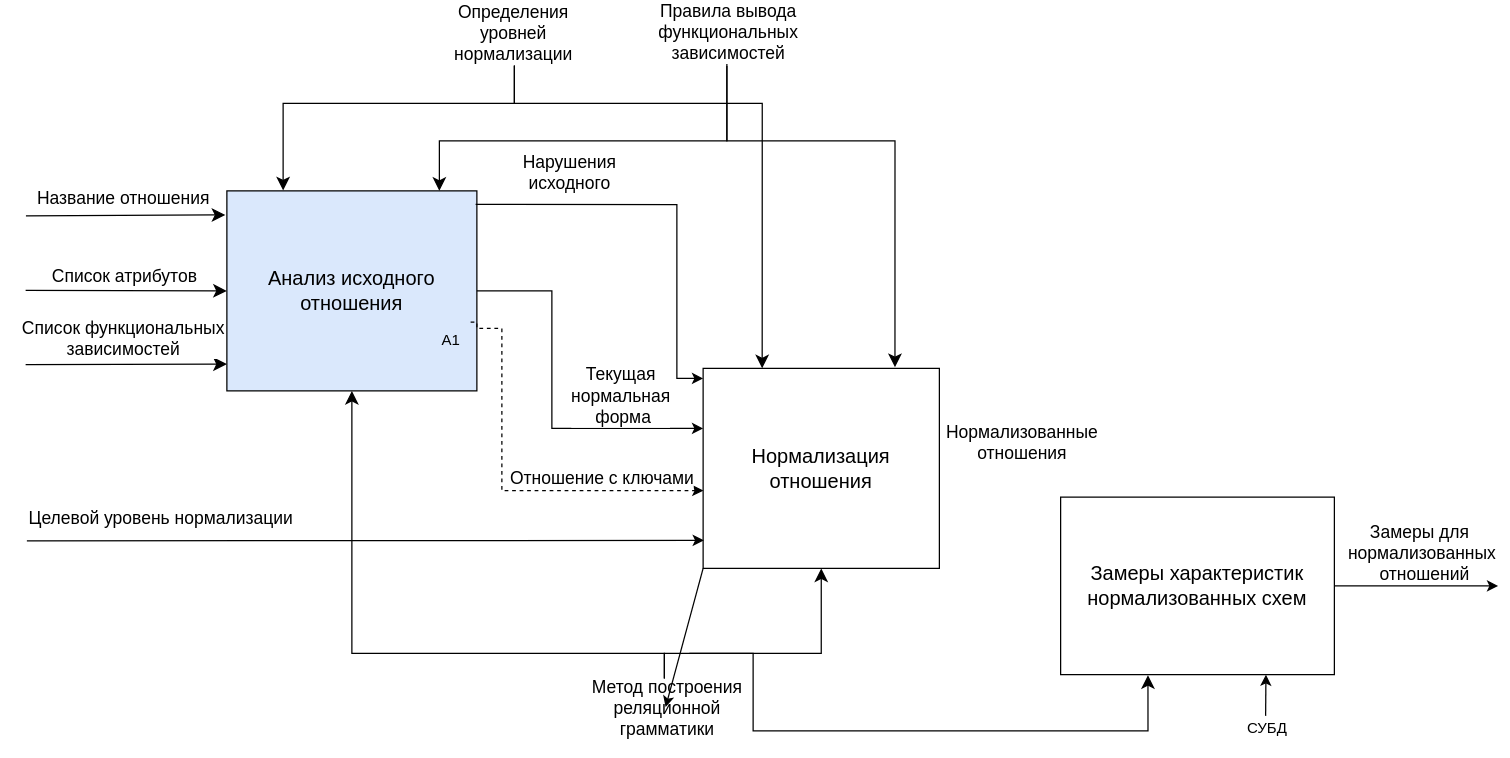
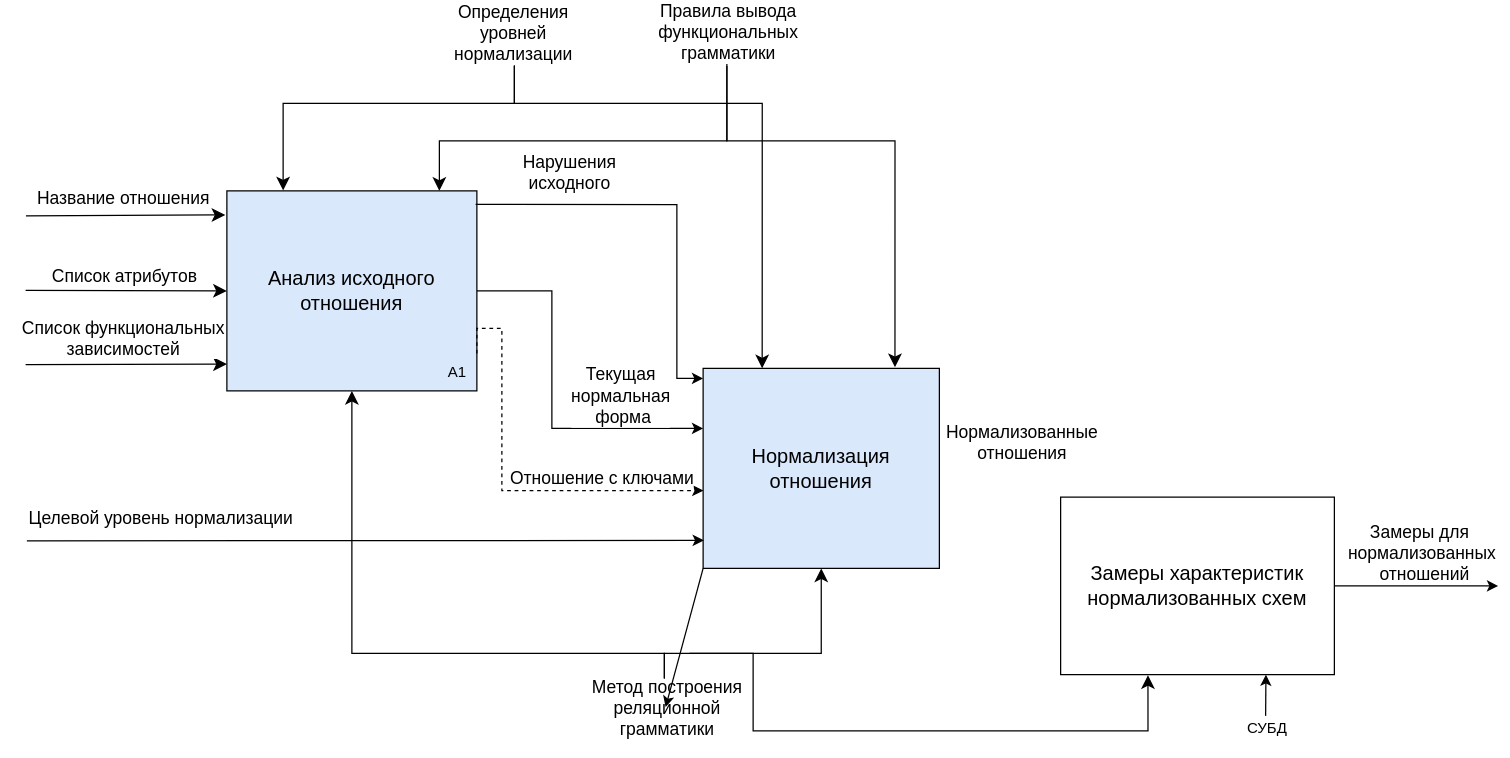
(729, 32) -> (729, 32)
(451, 341) -> (457, 372)
(821, 468) -> (821, 468)
